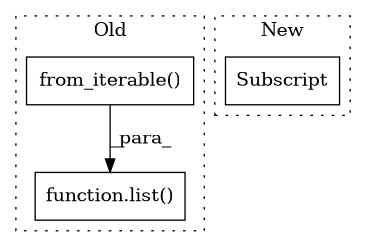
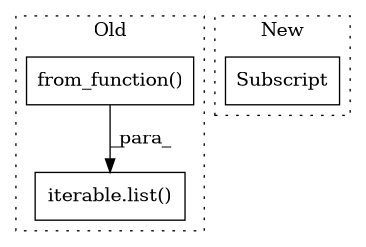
(110, 81) -> (110, 81)
(110, 196) -> (110, 196)
